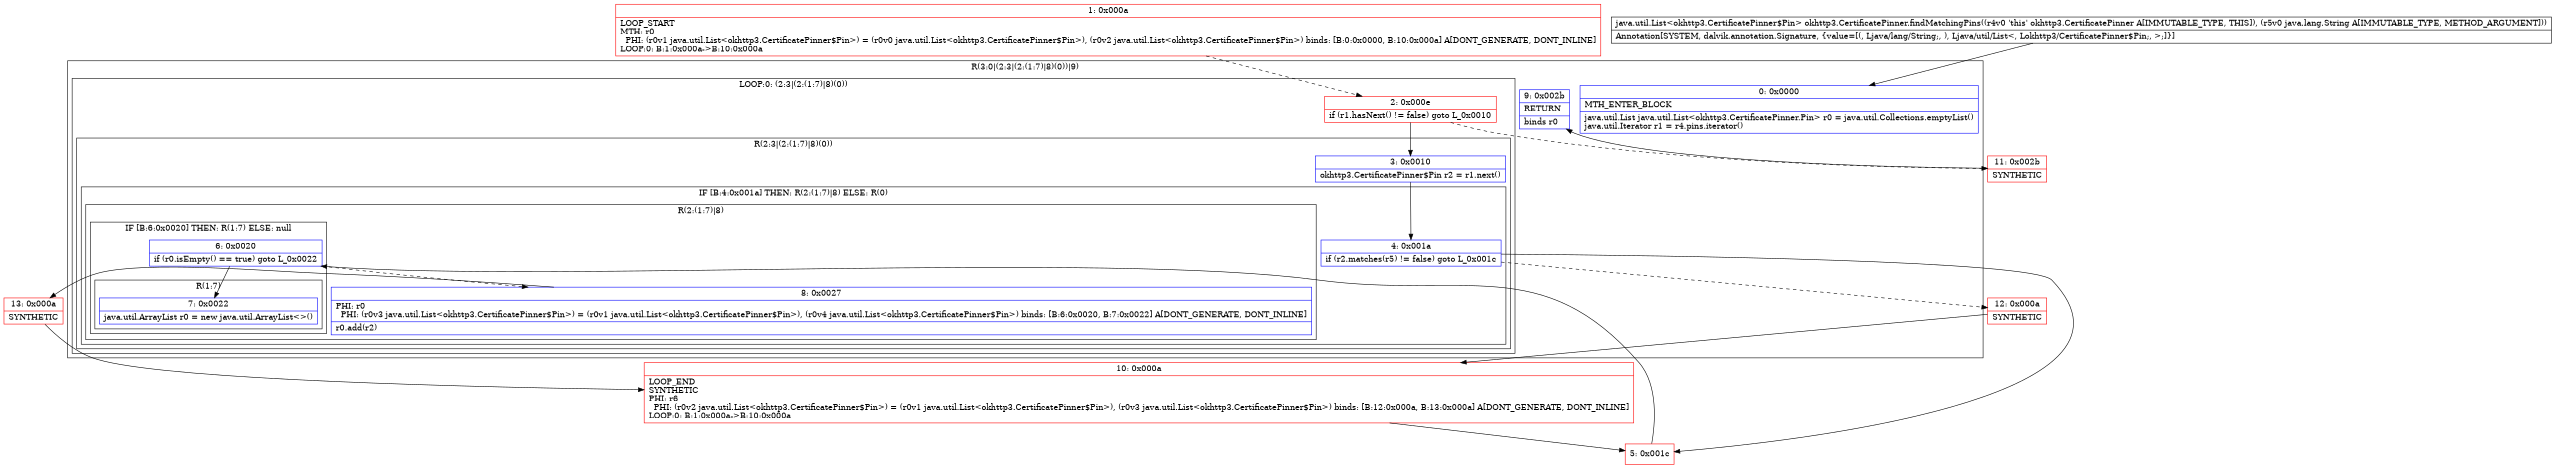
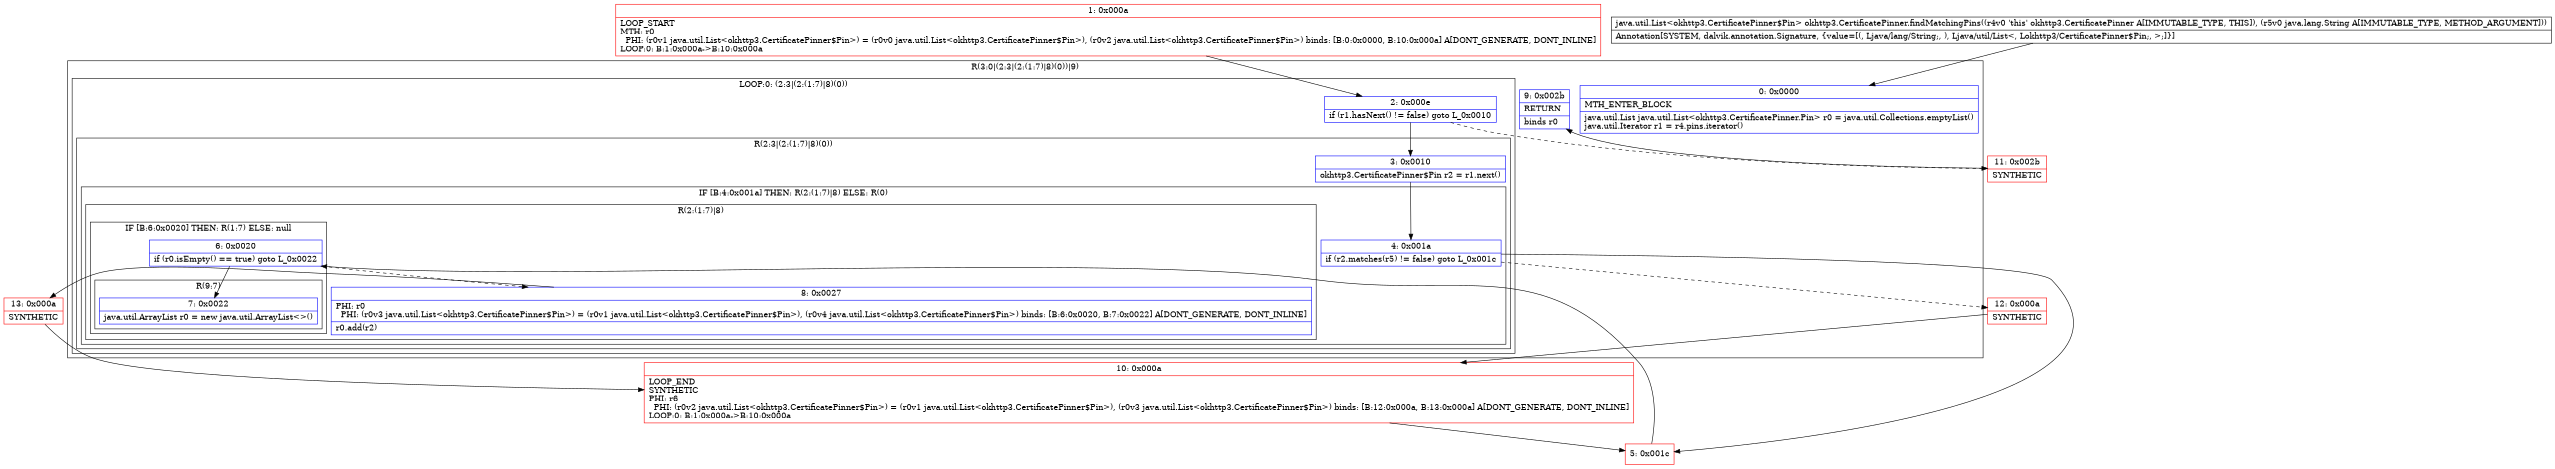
(1278, 74) -> (1278, 74)
(1410, 109) -> (1410, 109)
(208, 287) -> (208, 287)
